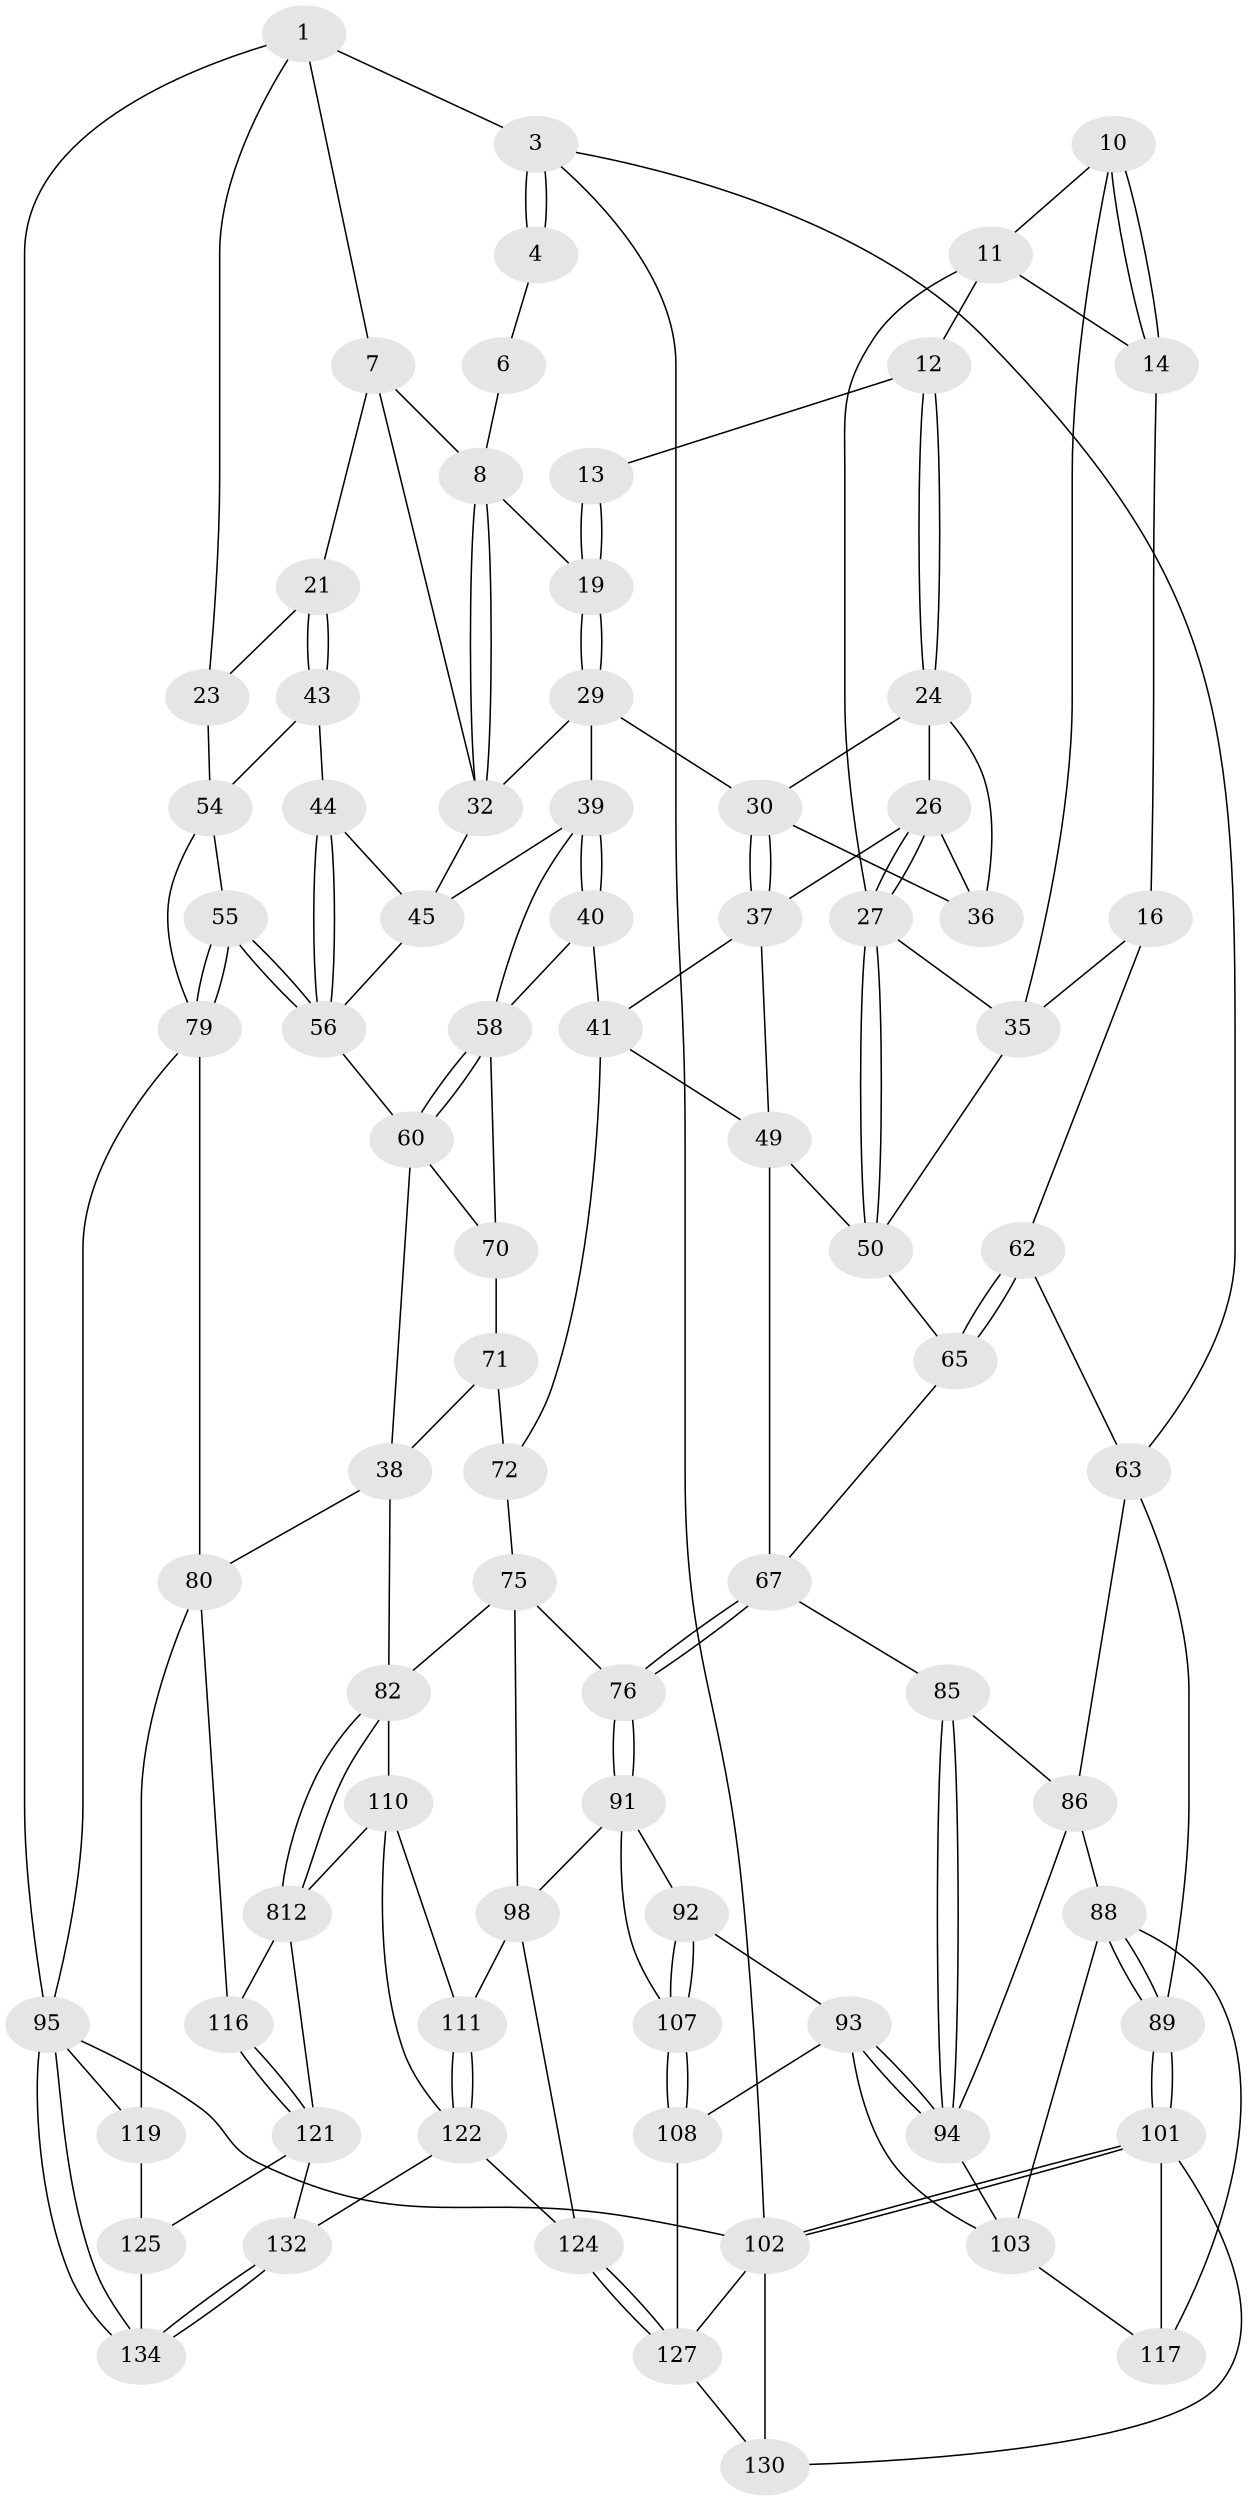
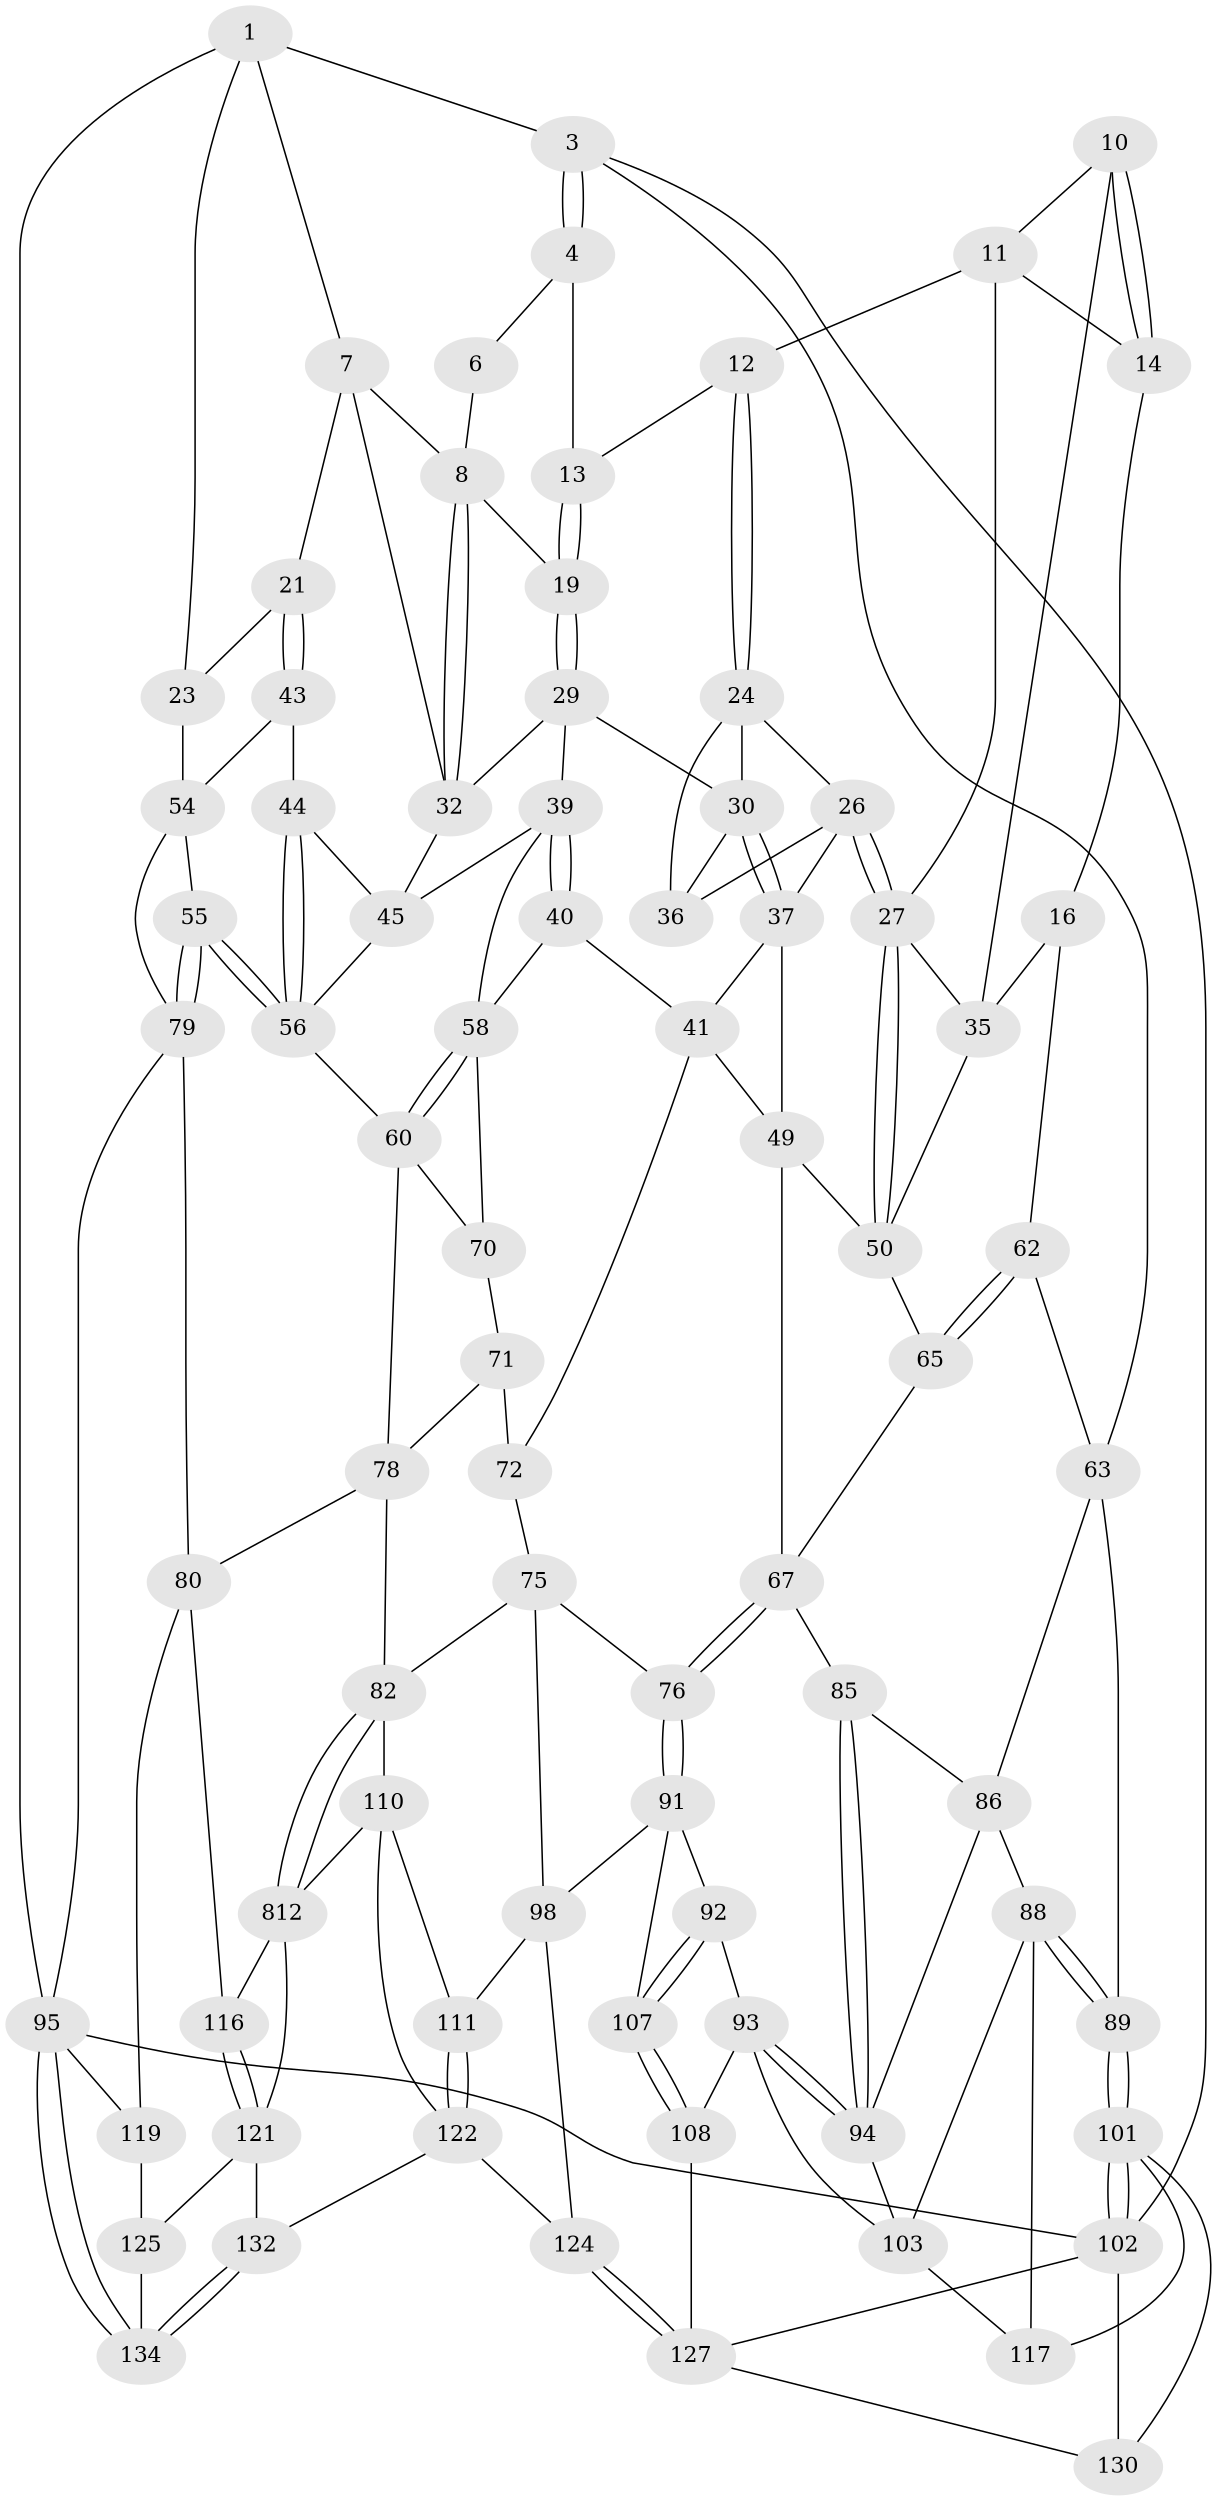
none -> (573, 366)
(390, 1472) -> (387, 1472)
